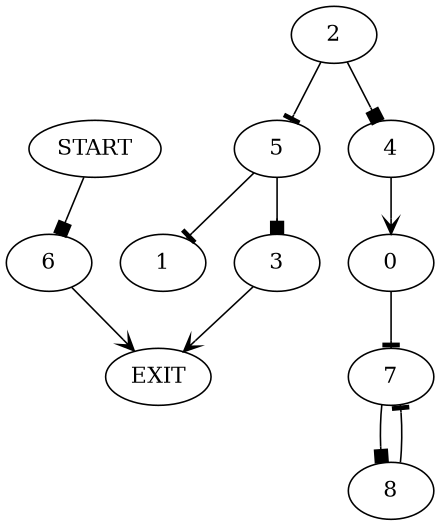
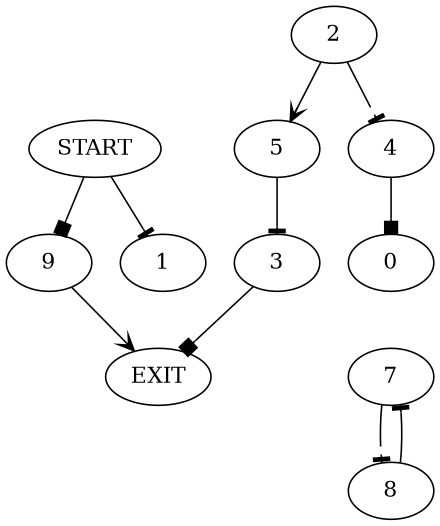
(359, 85) -> (359, 85)
(307, 88) -> (307, 88)
(391, 198) -> (391, 198)
(277, 202) -> (277, 202)
(223, 203) -> (127, 203)
(49, 263) -> (49, 263)
(224, 314) -> (224, 314)
(391, 316) -> none
(381, 426) -> (381, 426)
